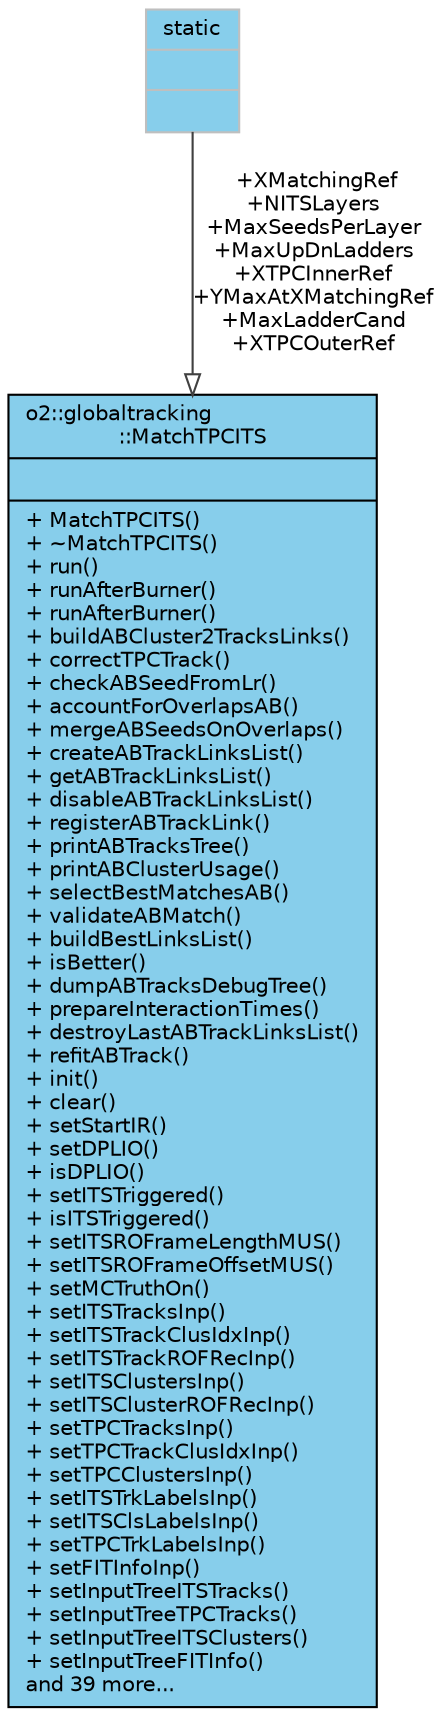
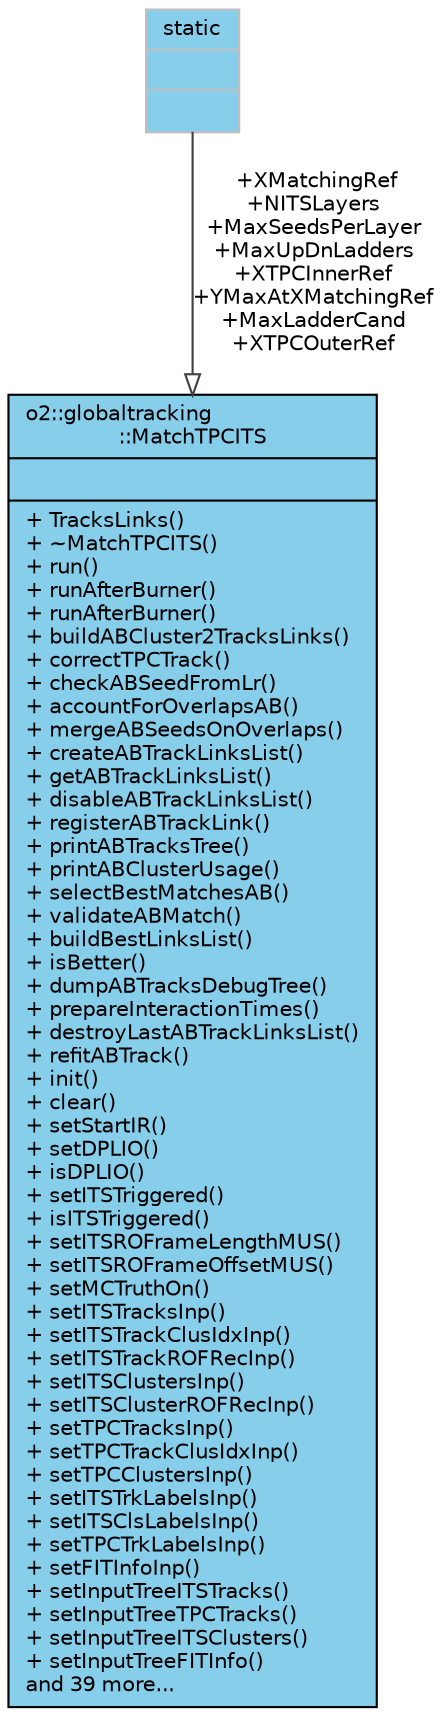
(113, 521) -> (106, 521)
